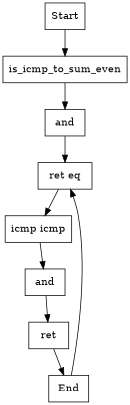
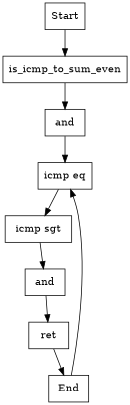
(65, 176) -> (65, 176)
(38, 229) -> (38, 229)
